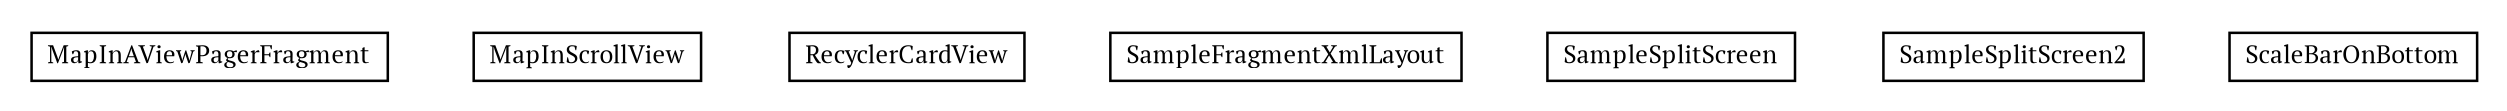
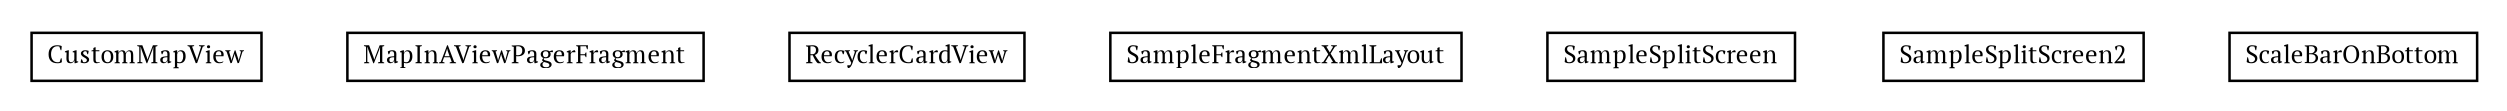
none -> (145, 56)
(587, 56) -> none
